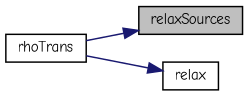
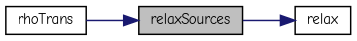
(117, 62) -> (262, 20)
